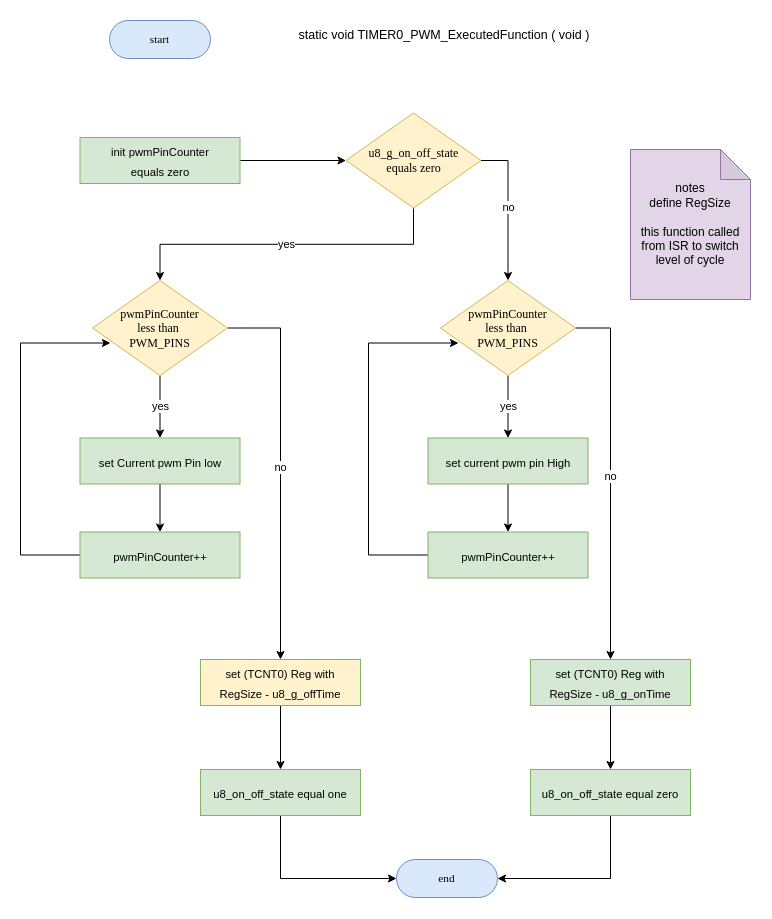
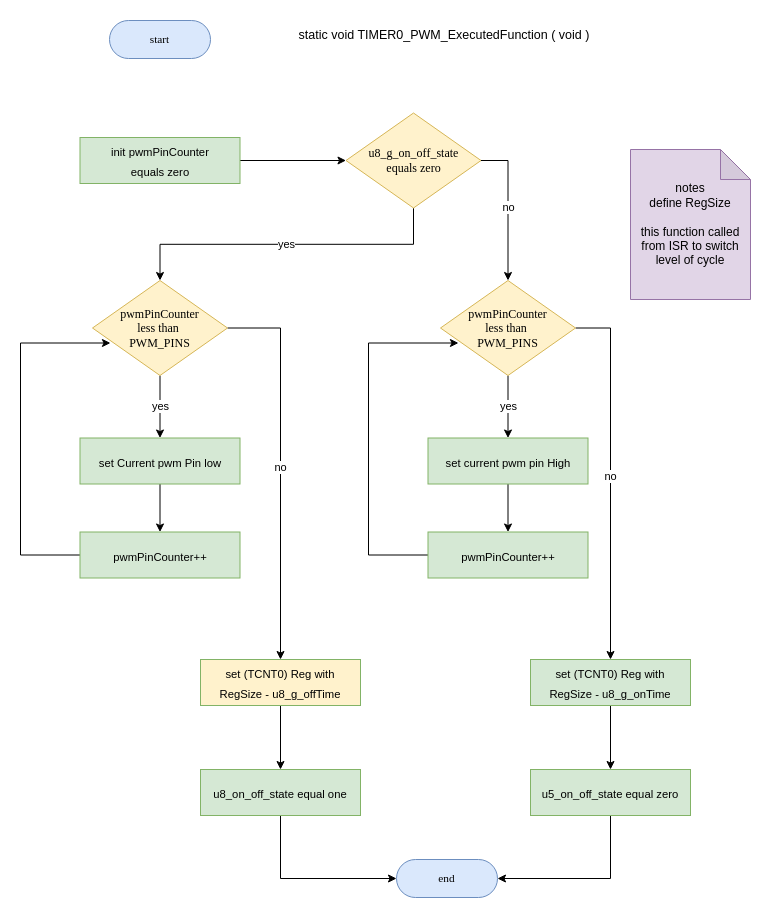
(611, 793) -> (611, 793)
